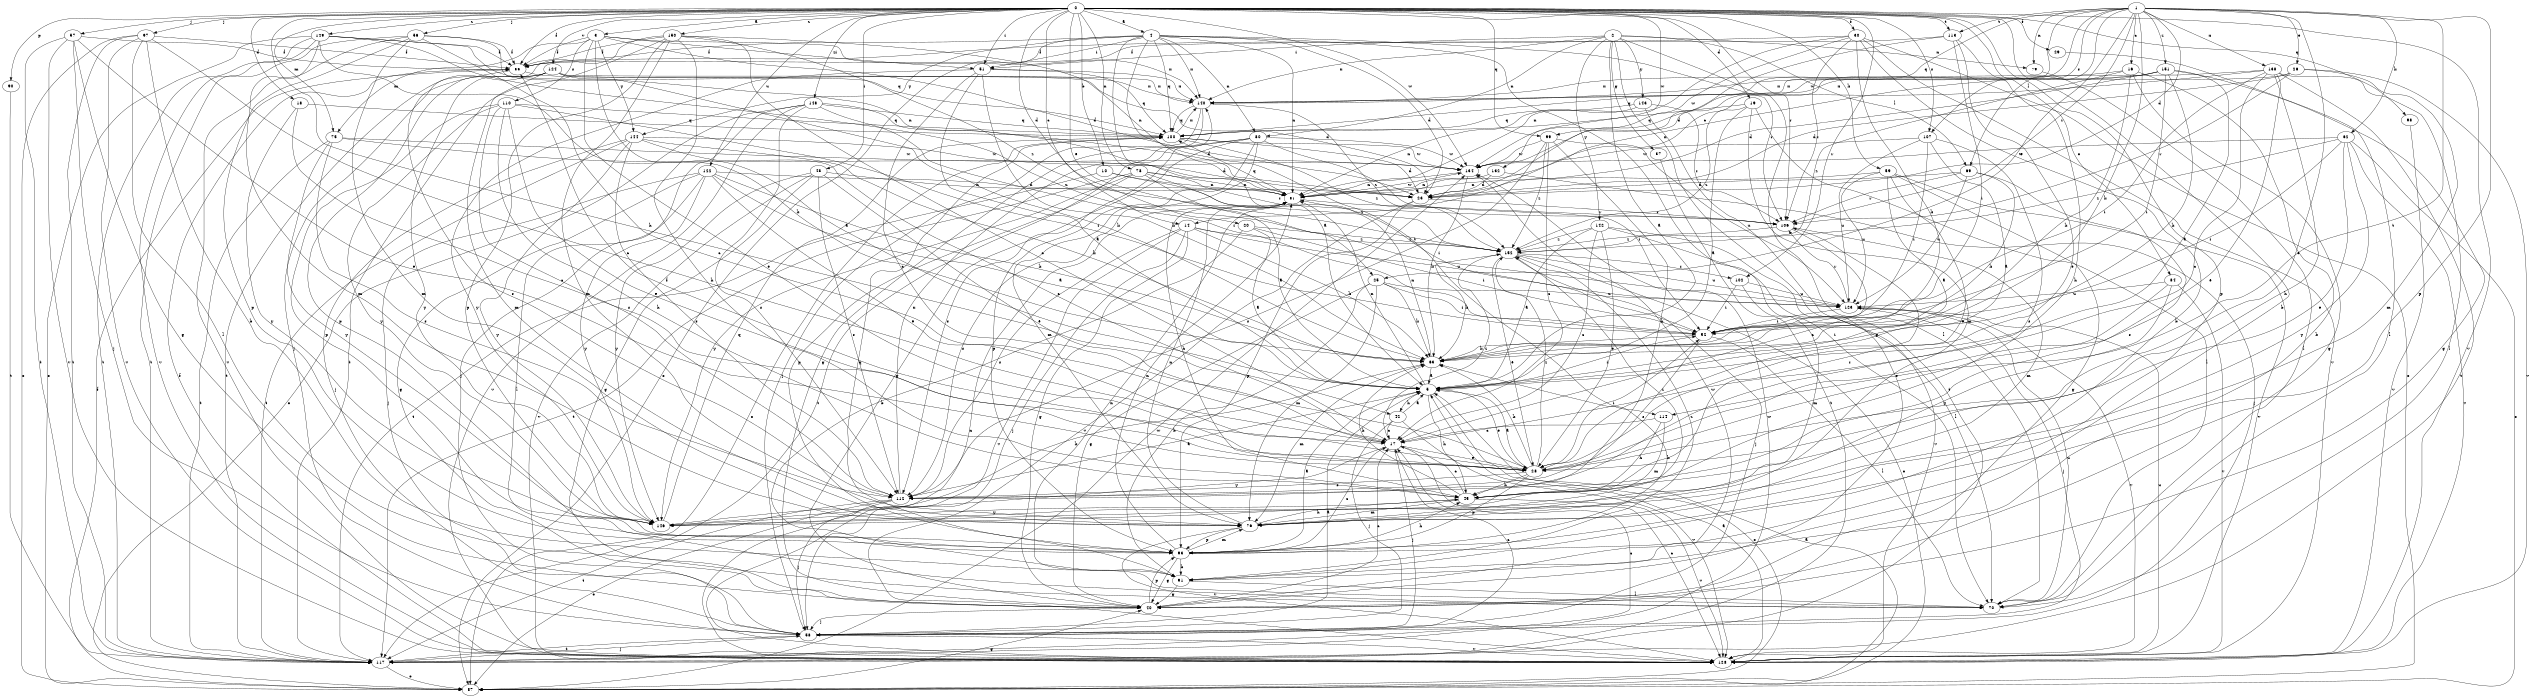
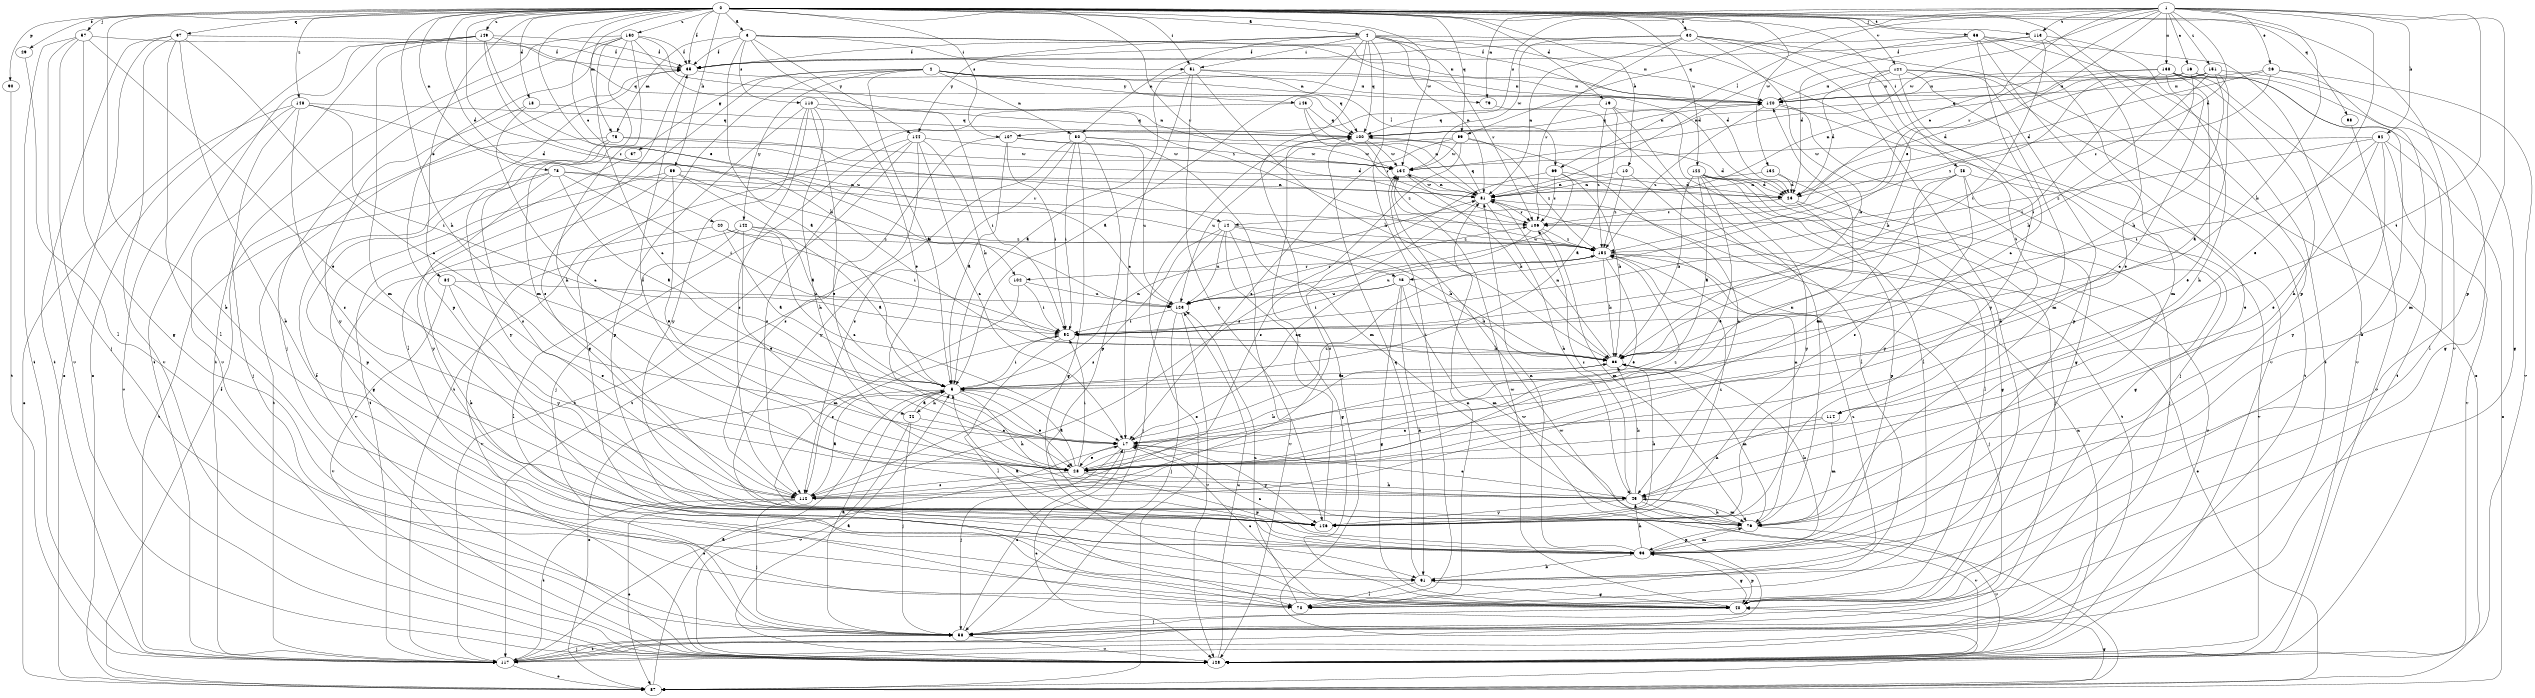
(224, 22) -> (296, 22)
(1284, 48) -> none
(253, 308) -> (2245, 308)
